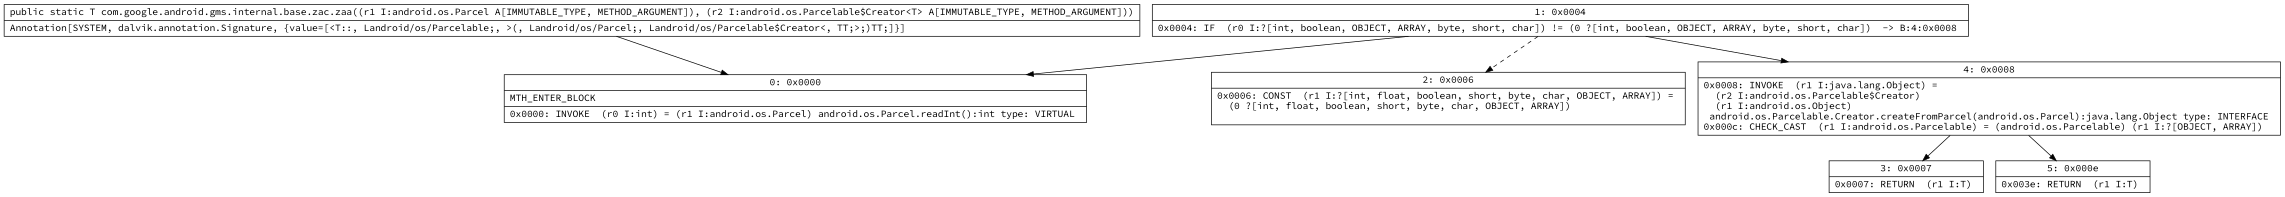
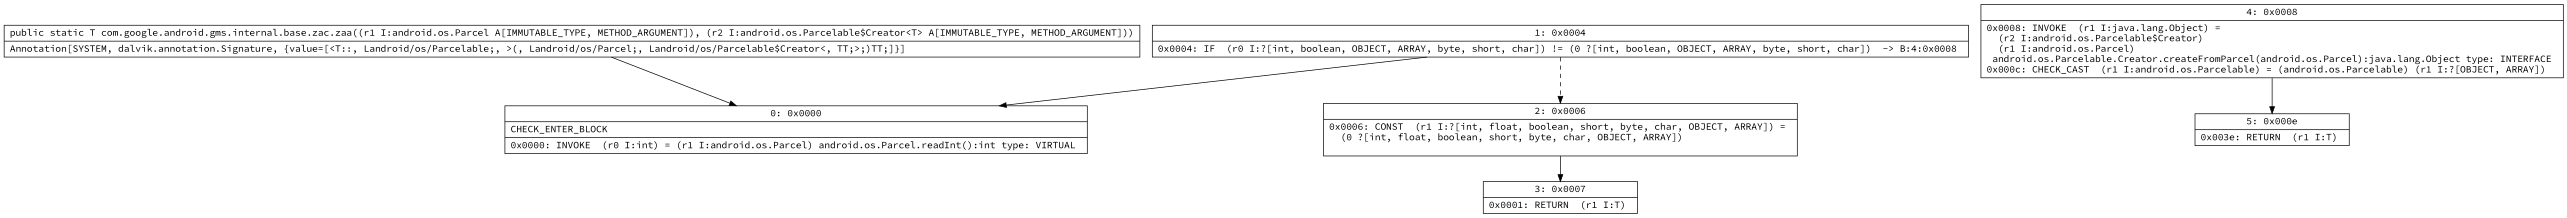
(1713, 48) -> none
(553, 98) -> (559, 129)
(1778, 106) -> (2061, 49)
(1939, 146) -> (1560, 165)
(1906, 184) -> (1560, 205)
